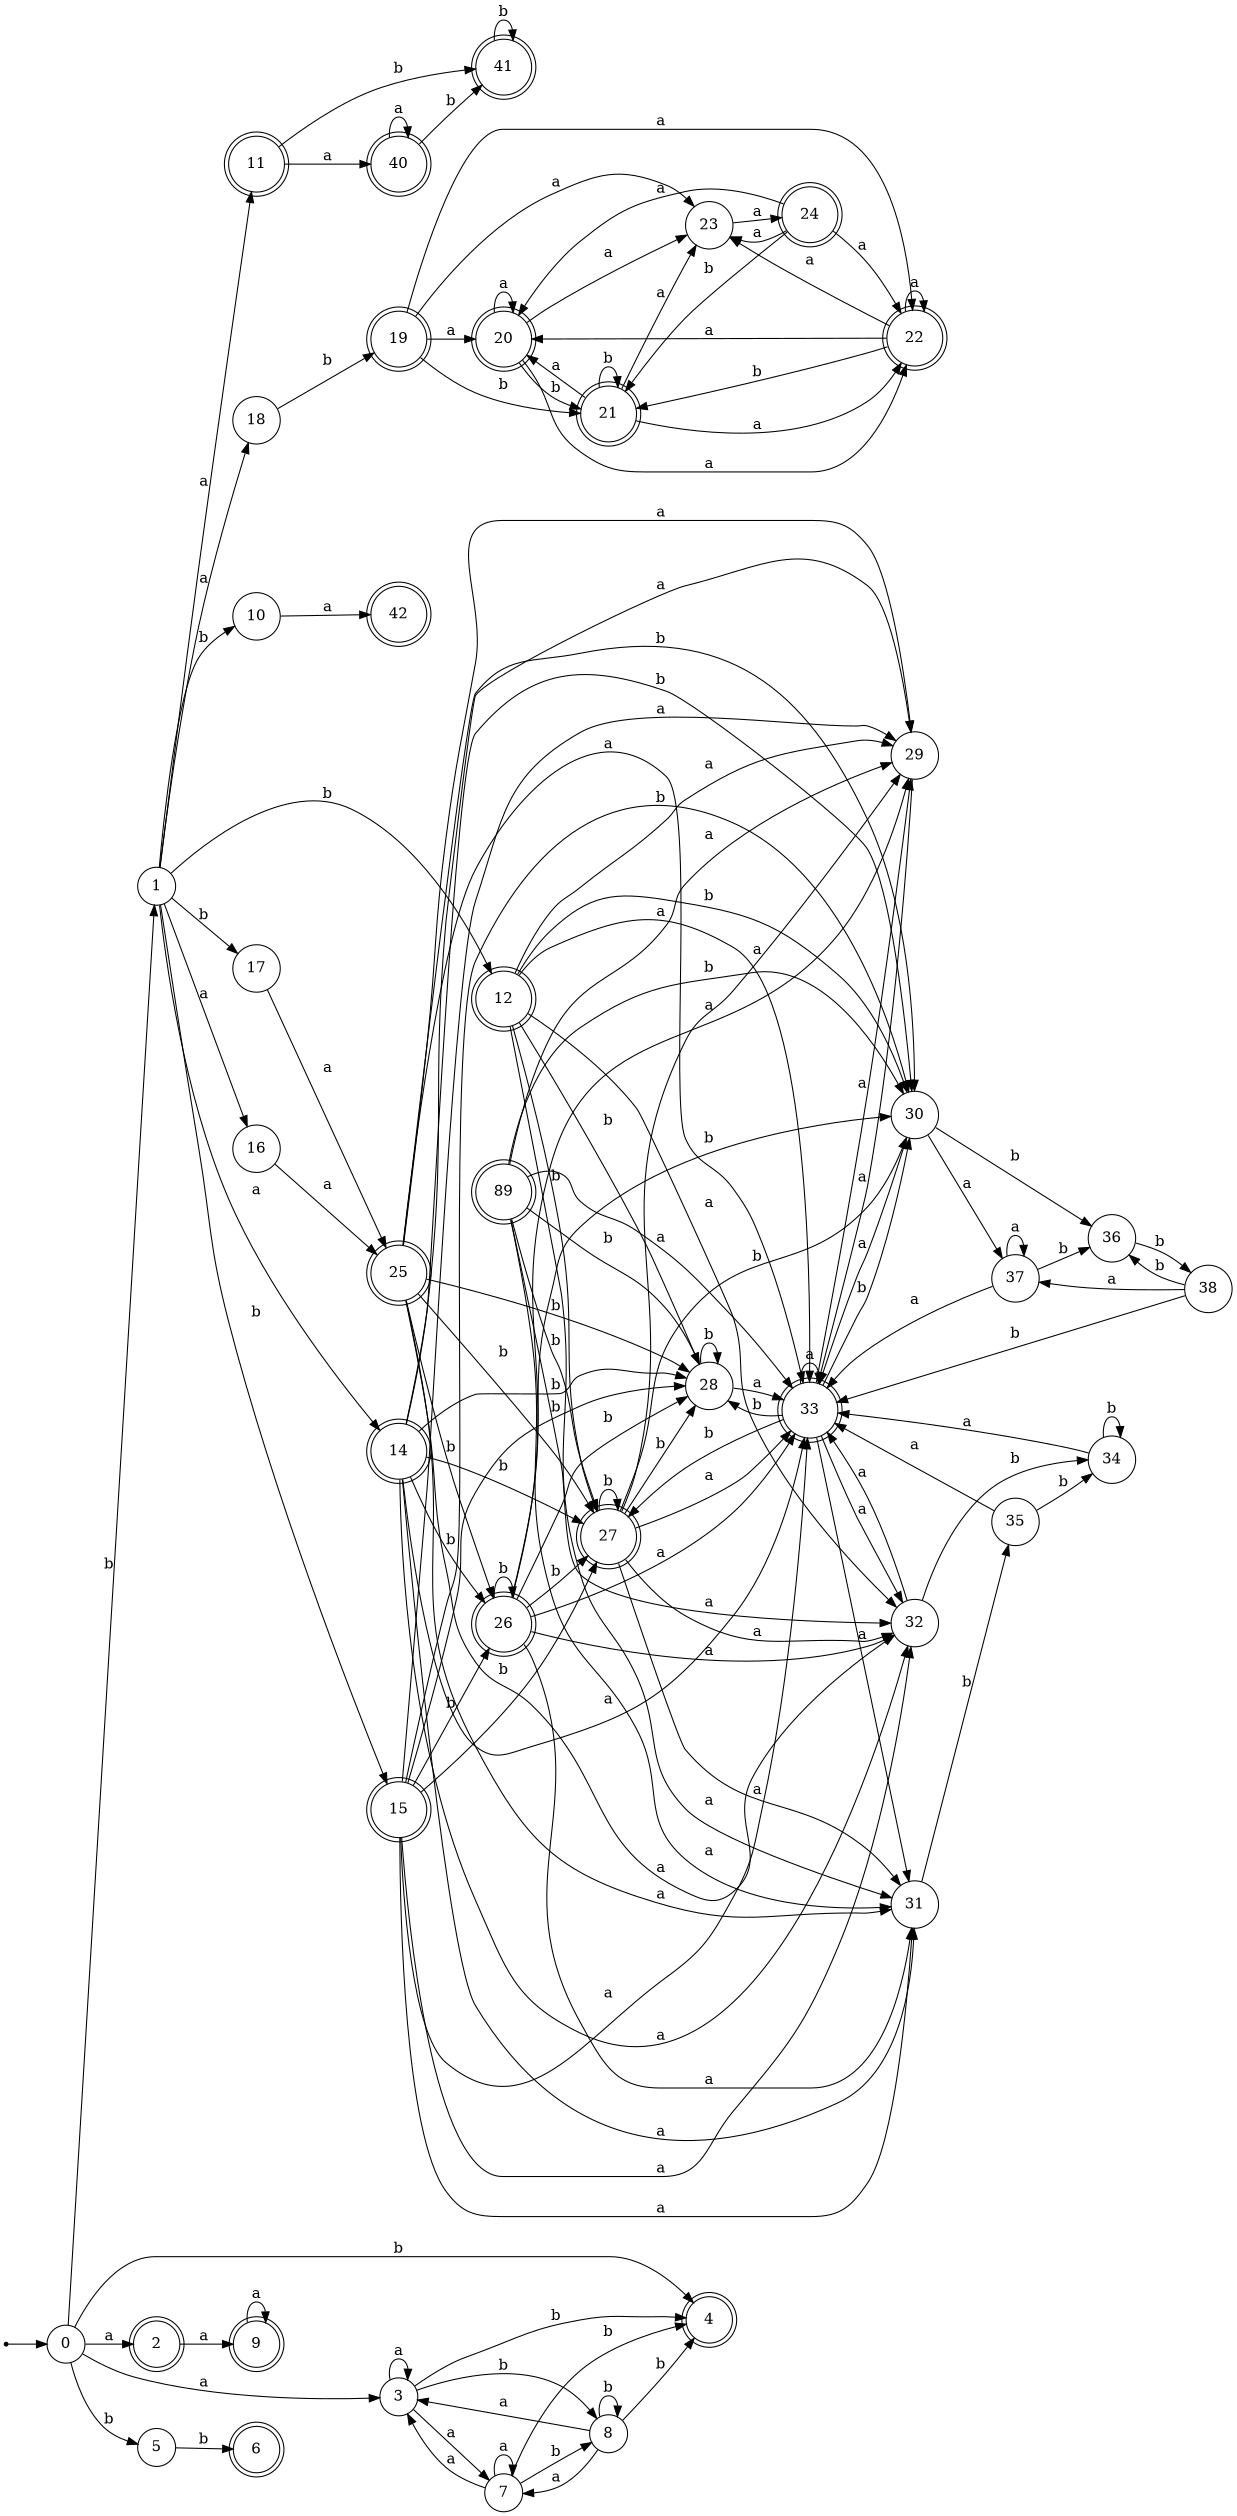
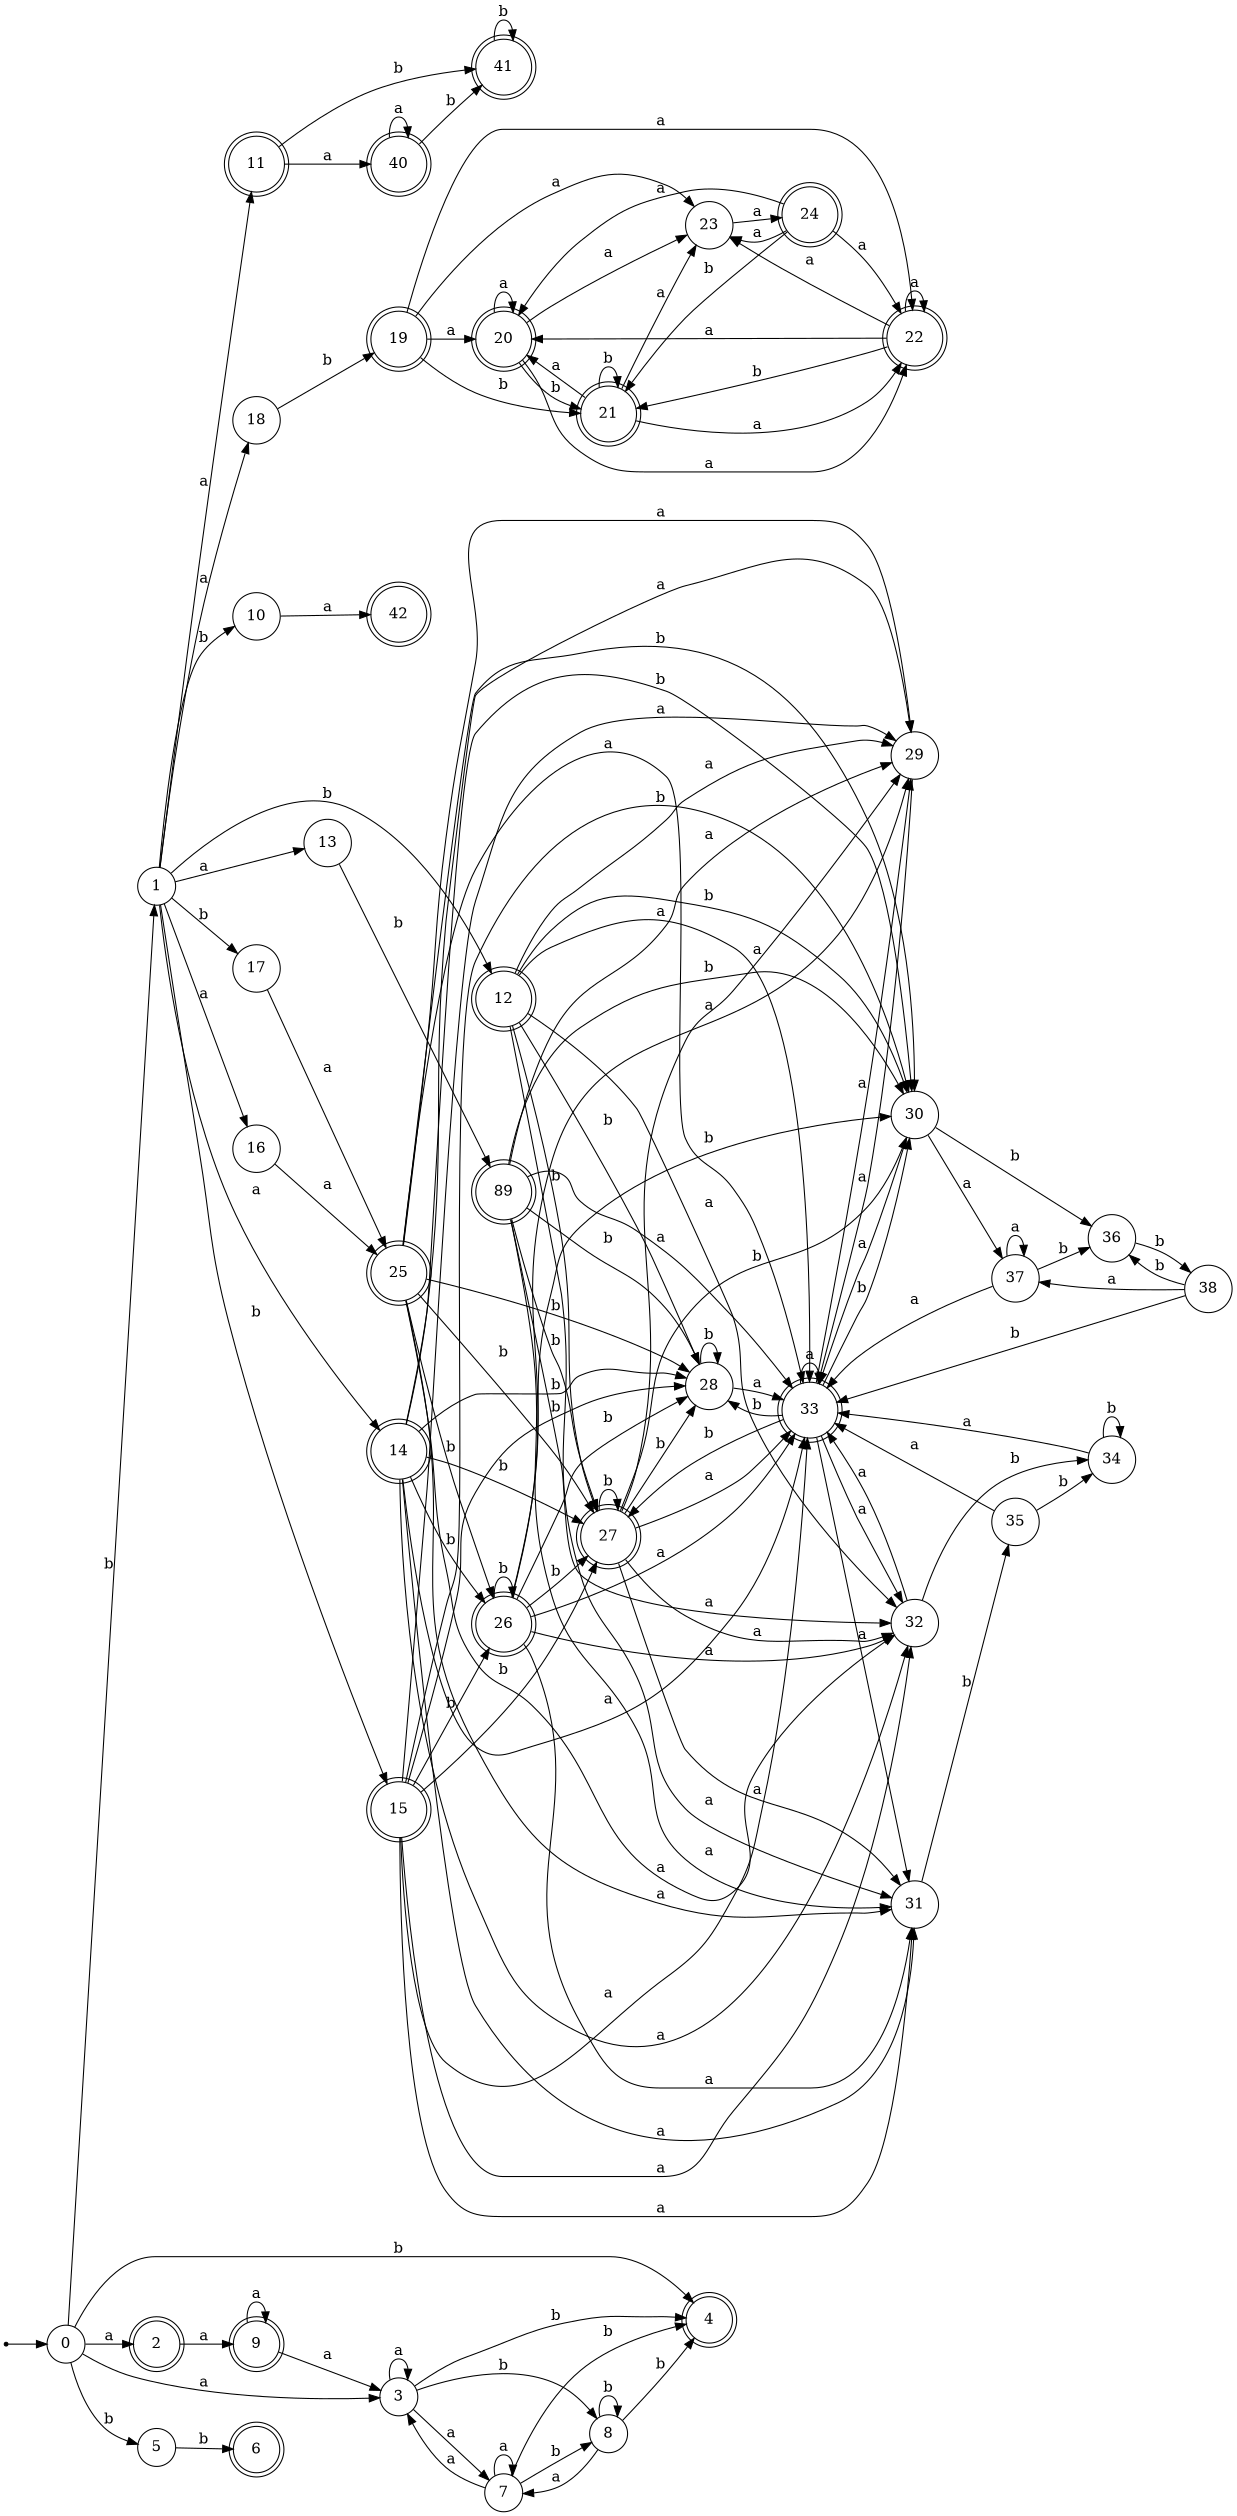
none -> (328, 843)
(509, 2416) -> (325, 2369)
